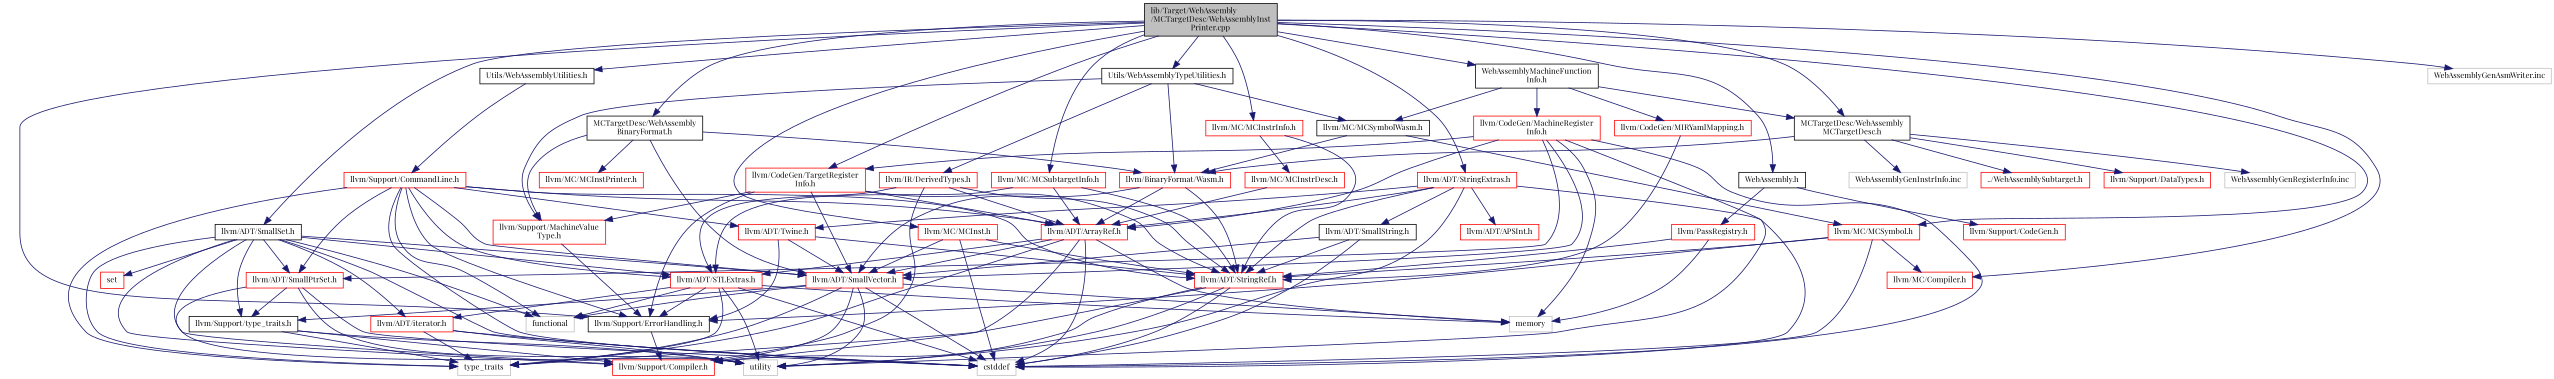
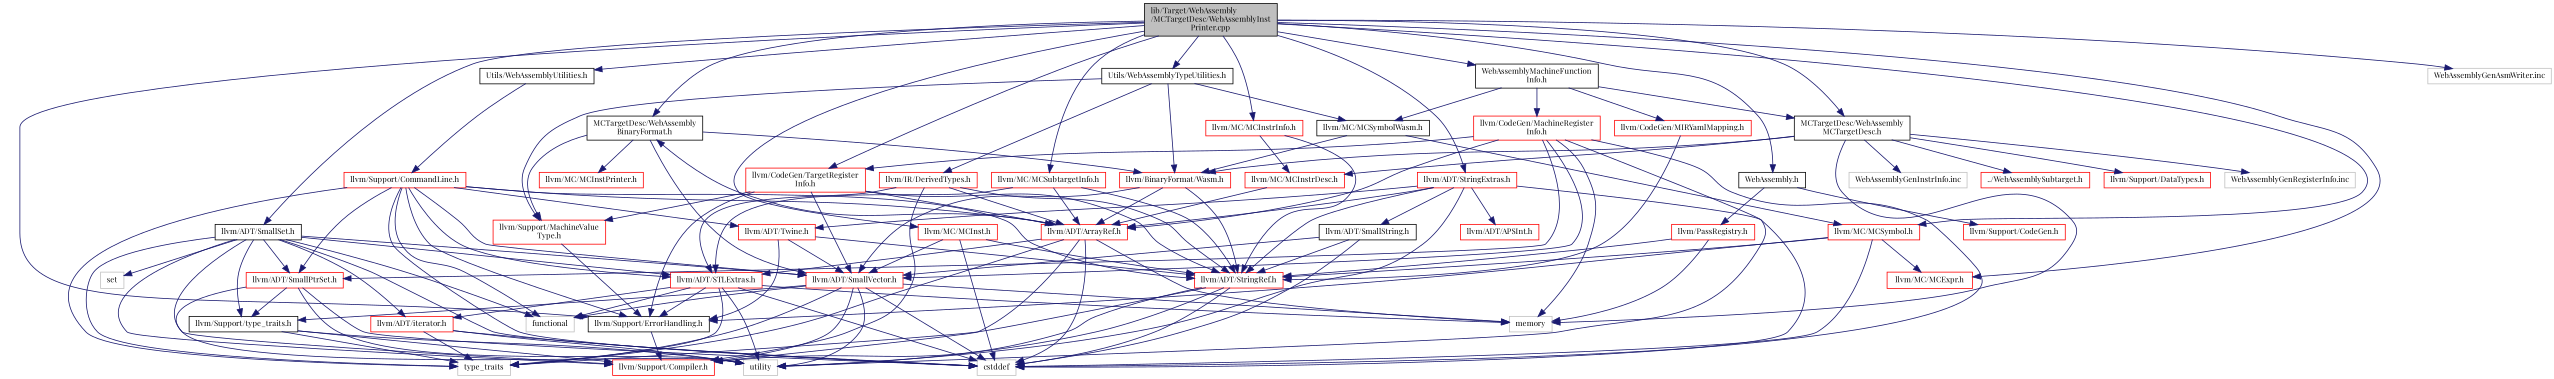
none -> (1584, 155)
(958, 259) -> (872, 215)
(112, 280) -> (112, 280)
(1930, 280) -> (1930, 280)
none -> (1986, 287)
